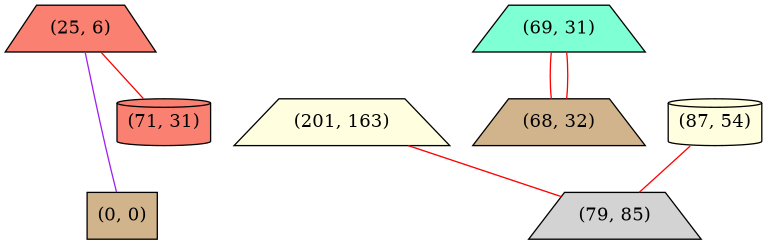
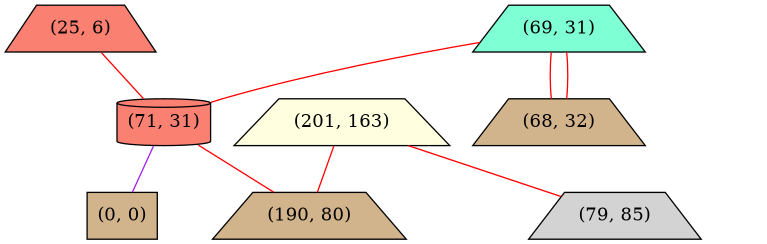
none -> (344, 69)
(100, 122) -> (143, 169)
(715, 122) -> none
none -> (309, 216)
